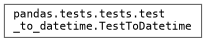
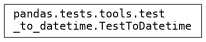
(103, 21) -> (103, 21)
